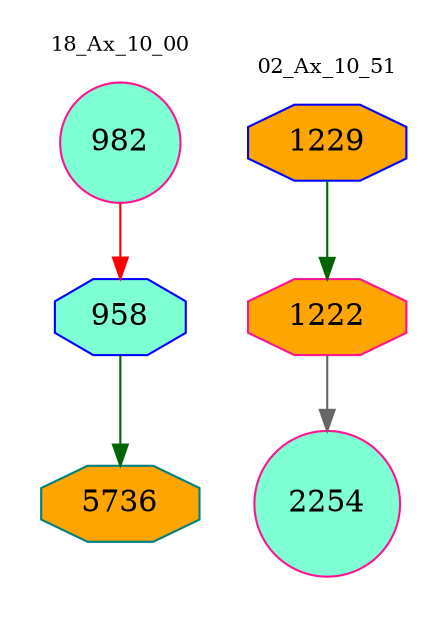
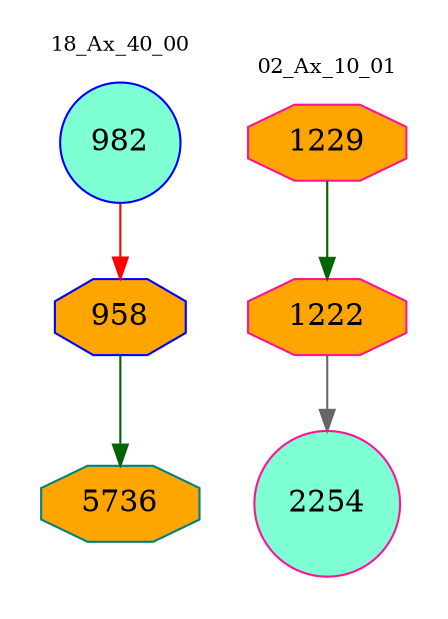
(120, 45) -> (120, 45)
(327, 68) -> (327, 68)
(120, 143) -> (120, 143)
(327, 143) -> (327, 143)
(120, 317) -> (120, 317)
